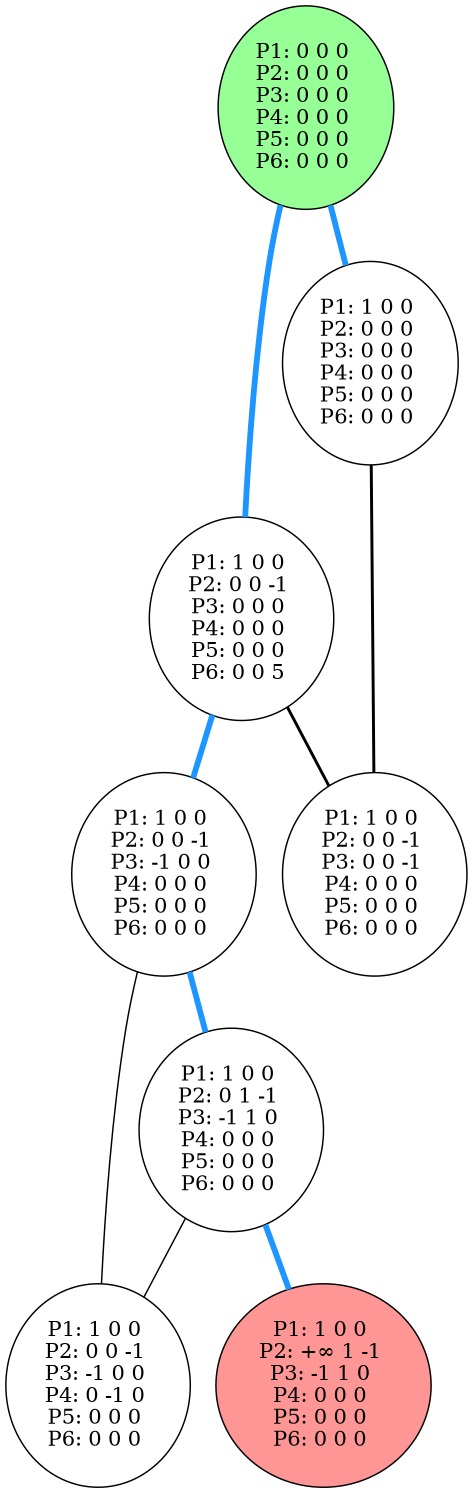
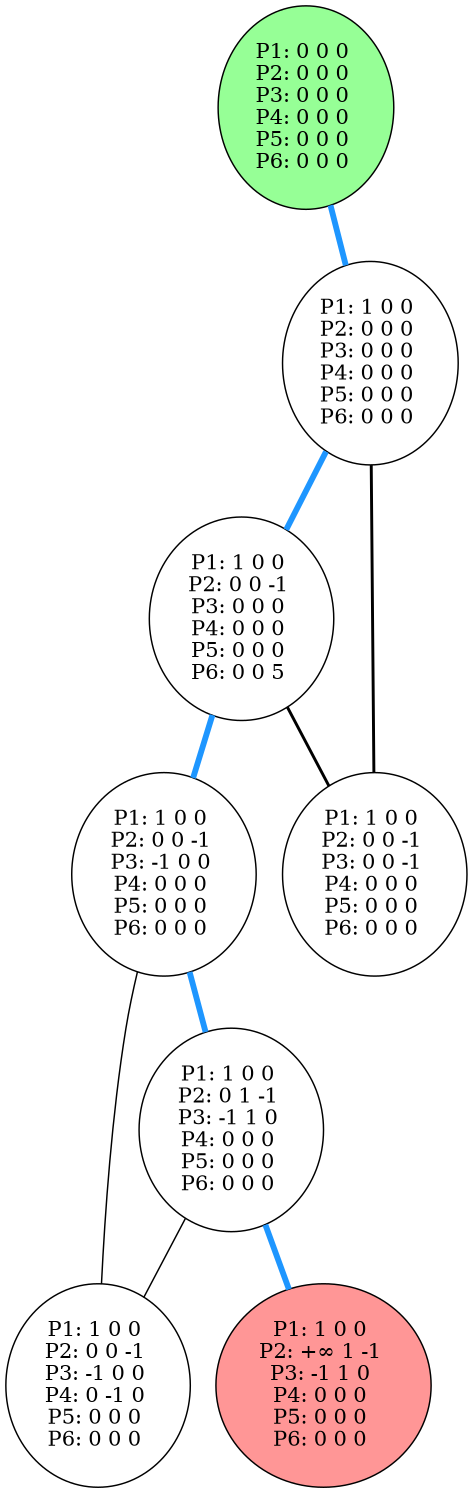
(257, 360) -> (306, 491)
